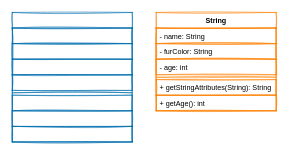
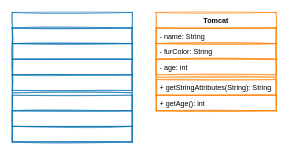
(216, 20) -> (216, 20)
